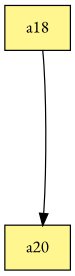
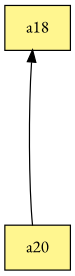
(46, 132) -> (29, 144)
